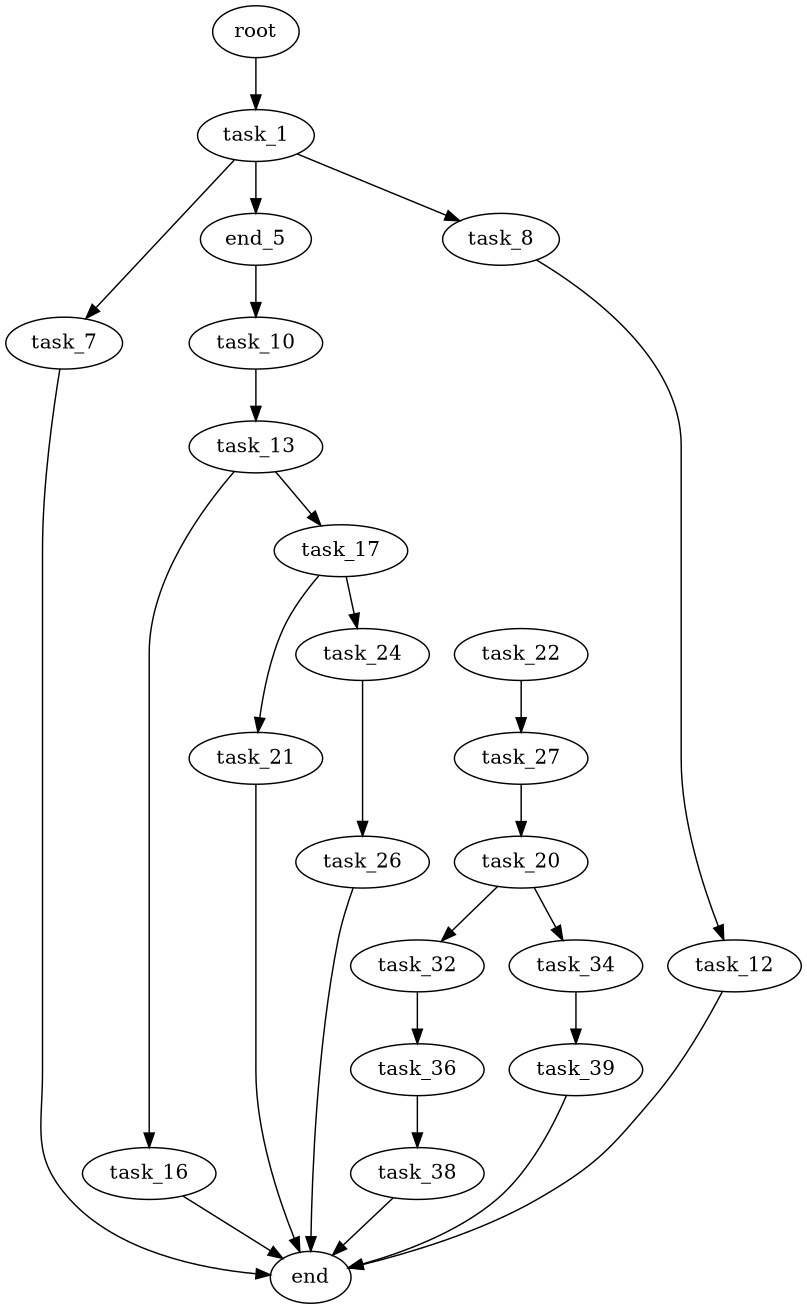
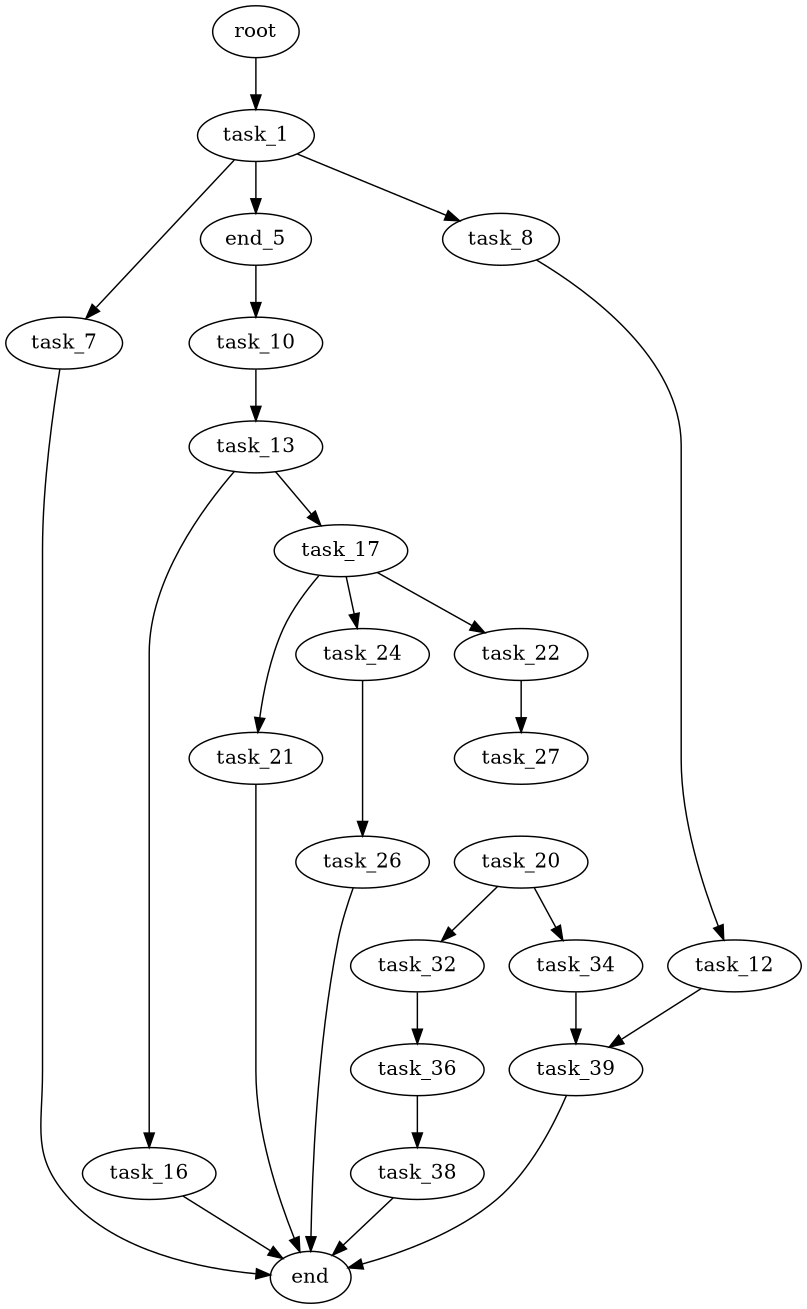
none -> (425, 599)
(521, 803) -> none
(578, 1174) -> (662, 1014)
